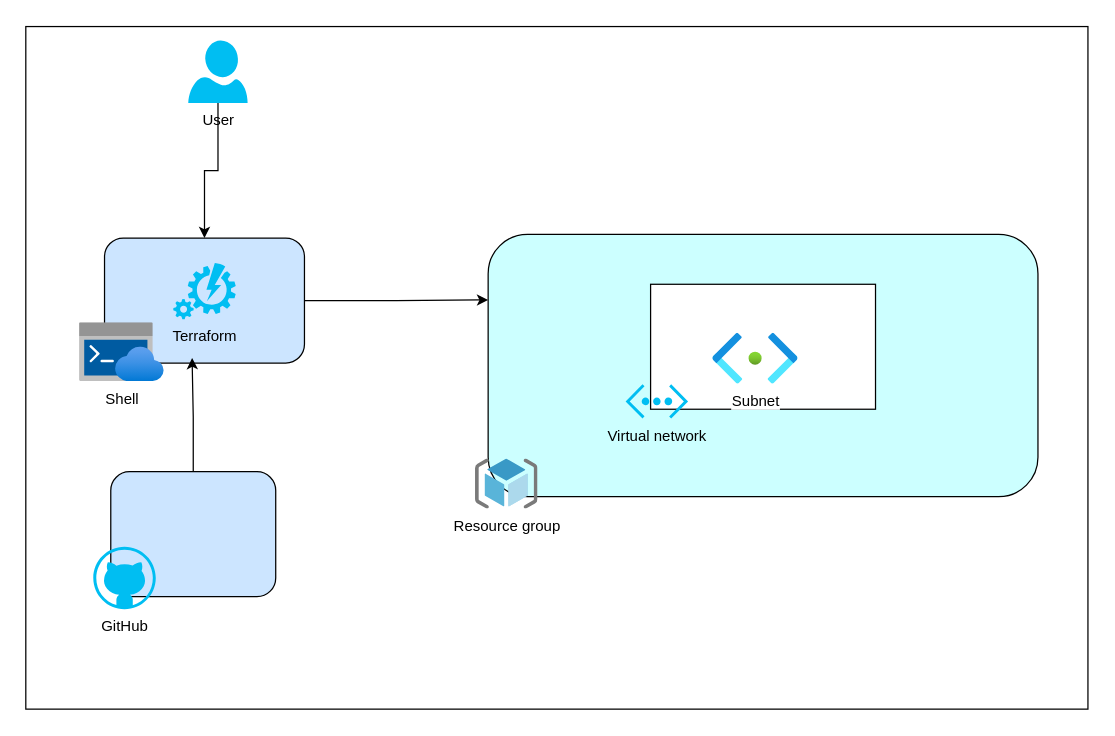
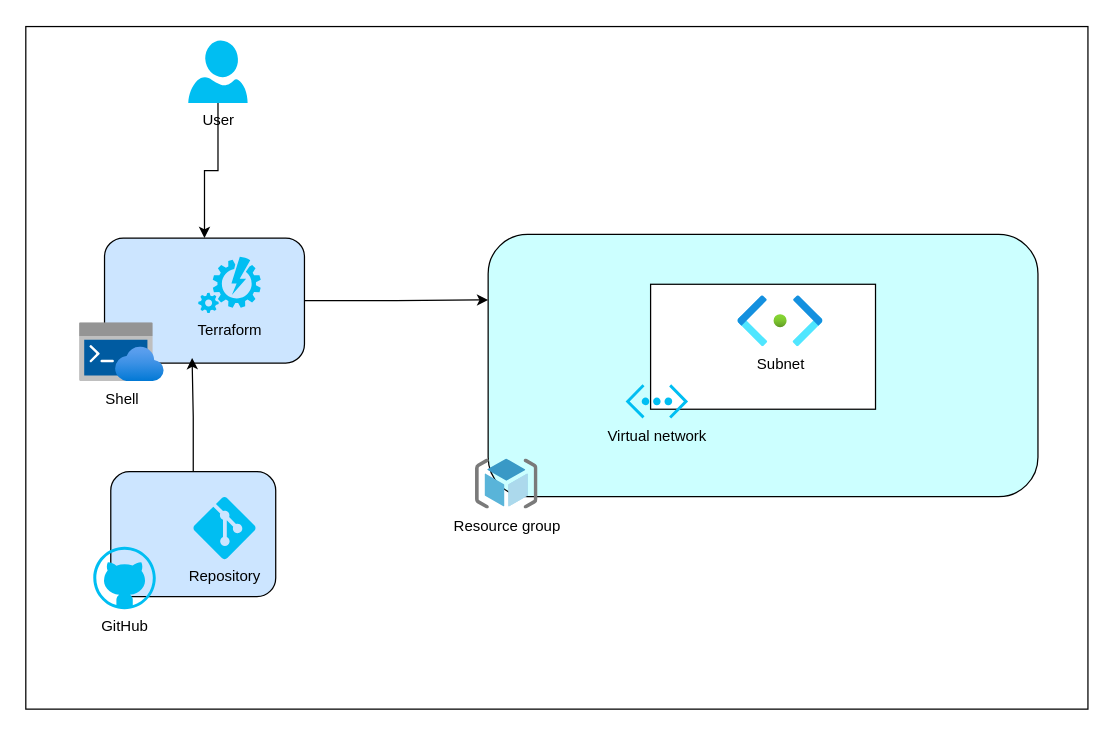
(204, 291) -> (229, 285)
(756, 359) -> (781, 321)
none -> (224, 528)
